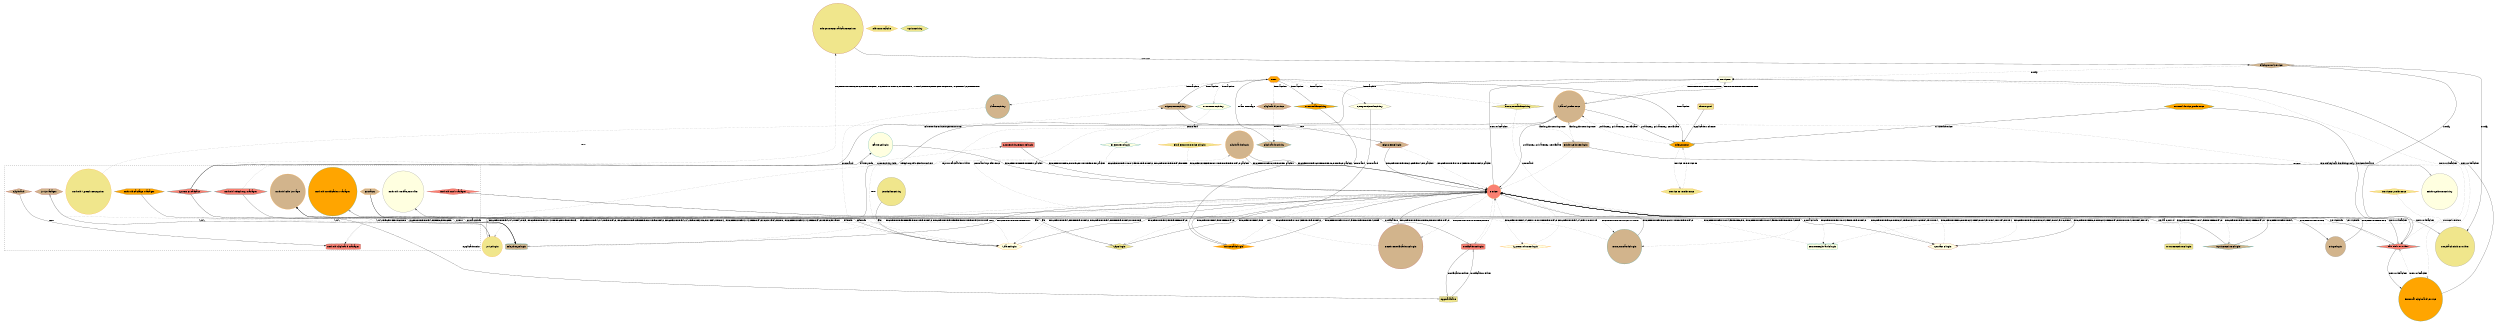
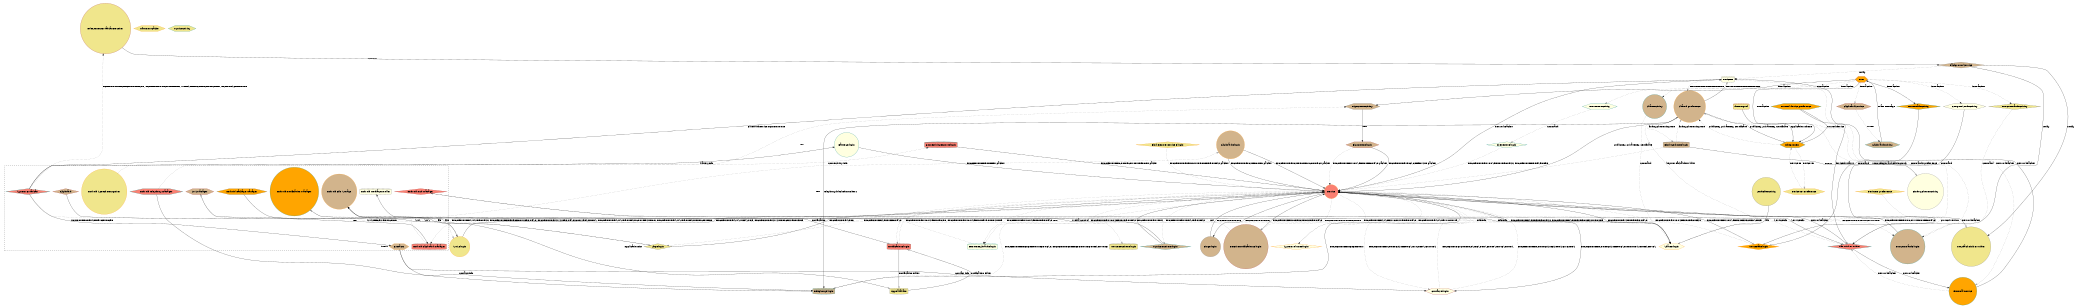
(403, 192) -> (376, 192)
(354, 218) -> (205, 227)
(2421, 299) -> (1963, 291)
